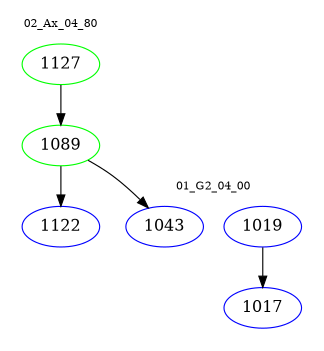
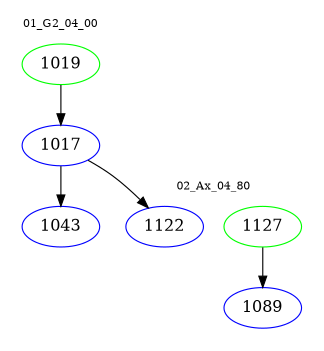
(61, 145) -> (263, 308)
(61, 181) -> (124, 185)
(124, 185) -> (61, 181)
(263, 227) -> (61, 64)
